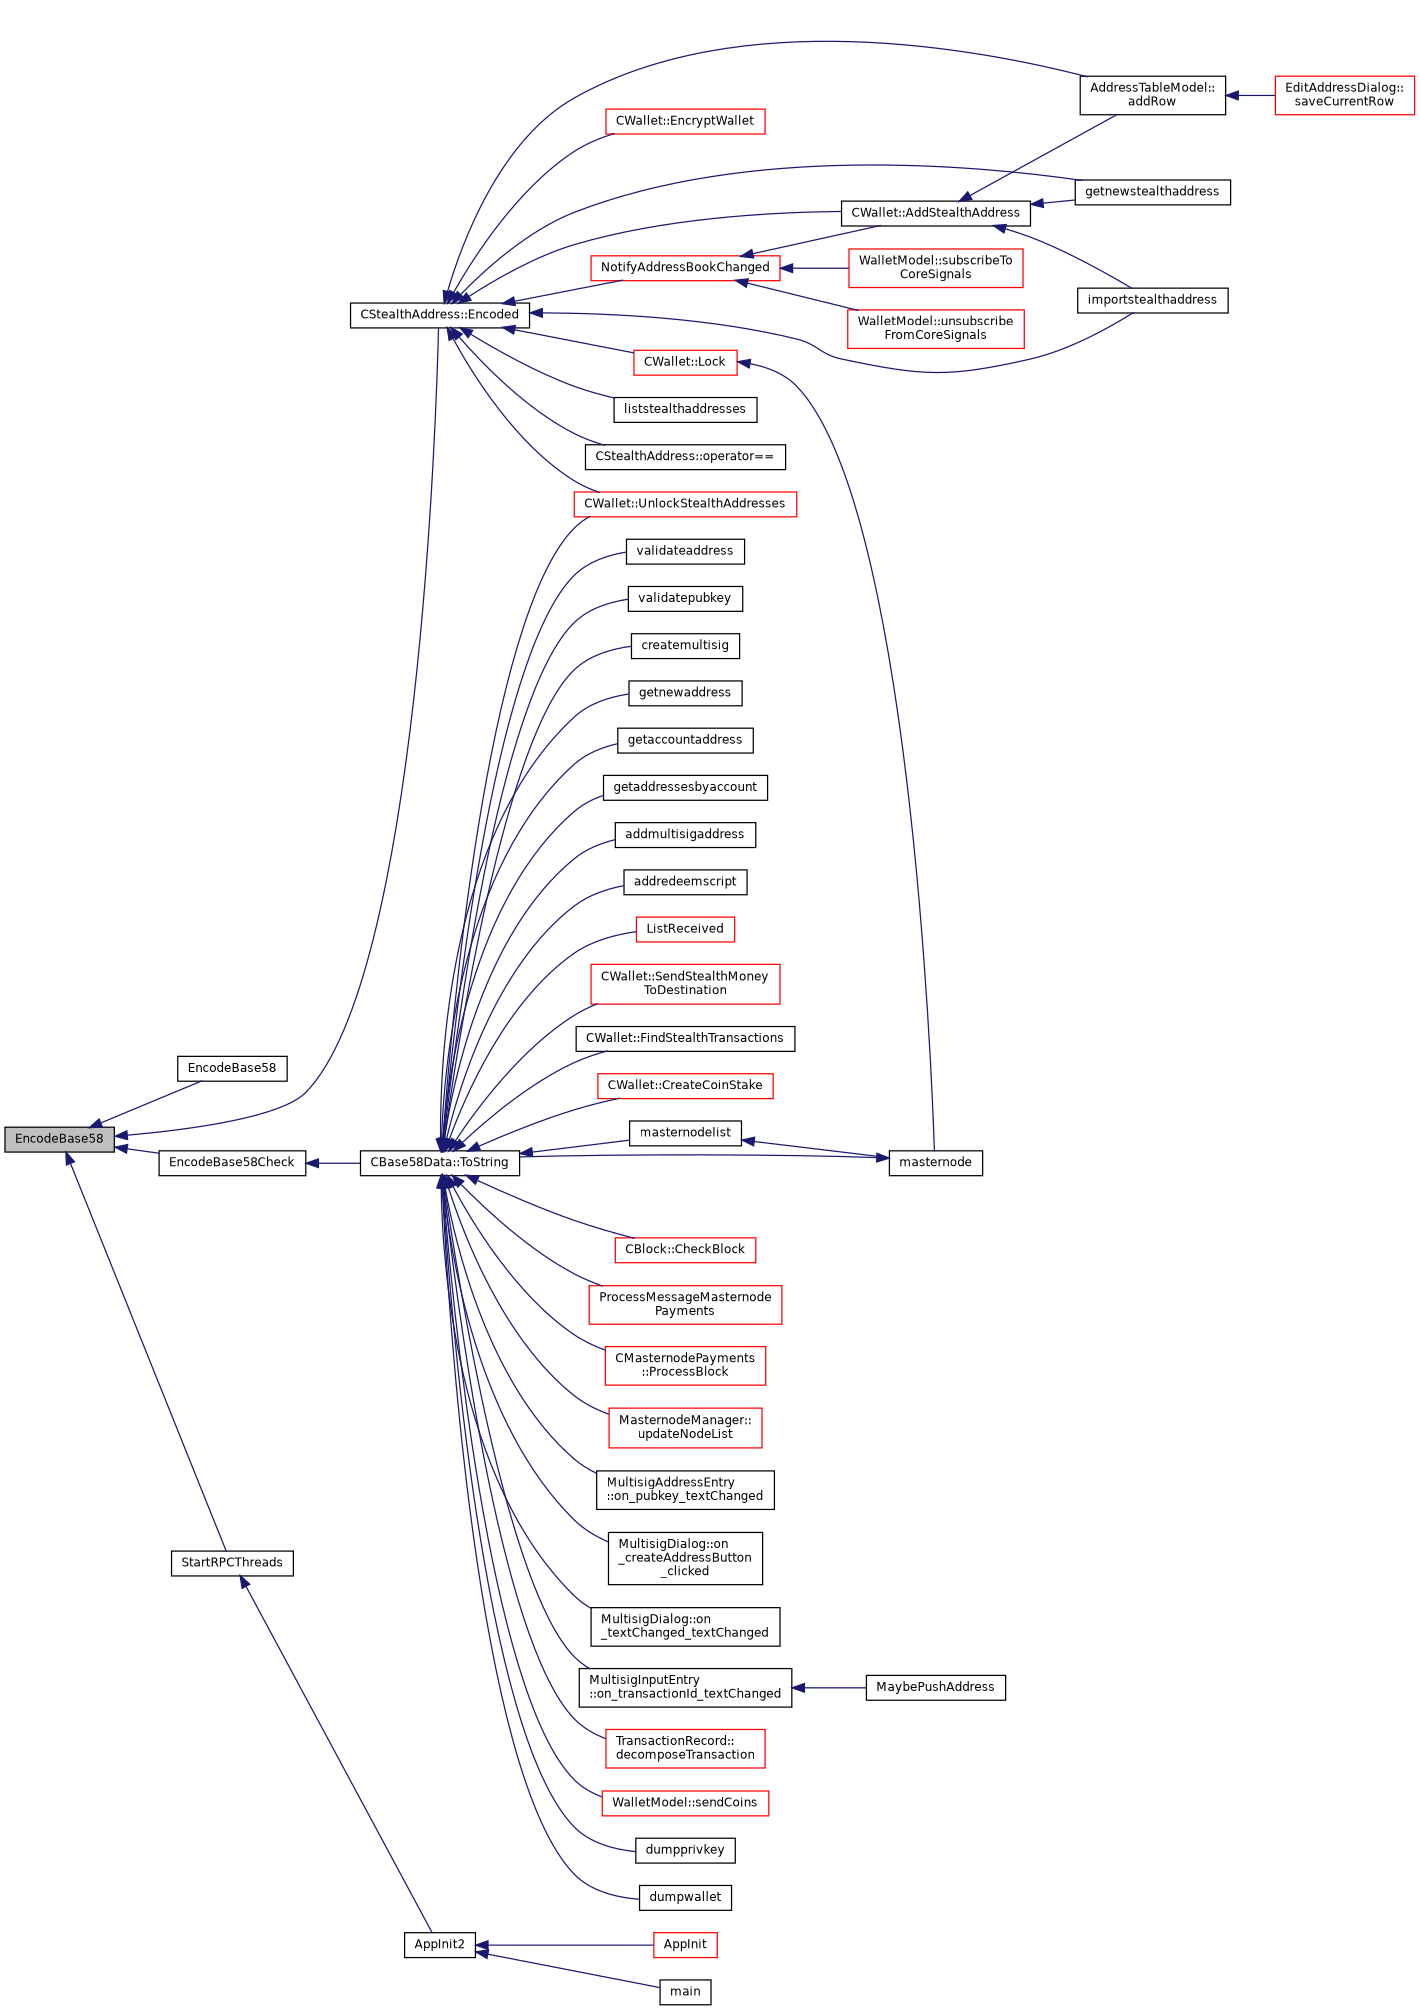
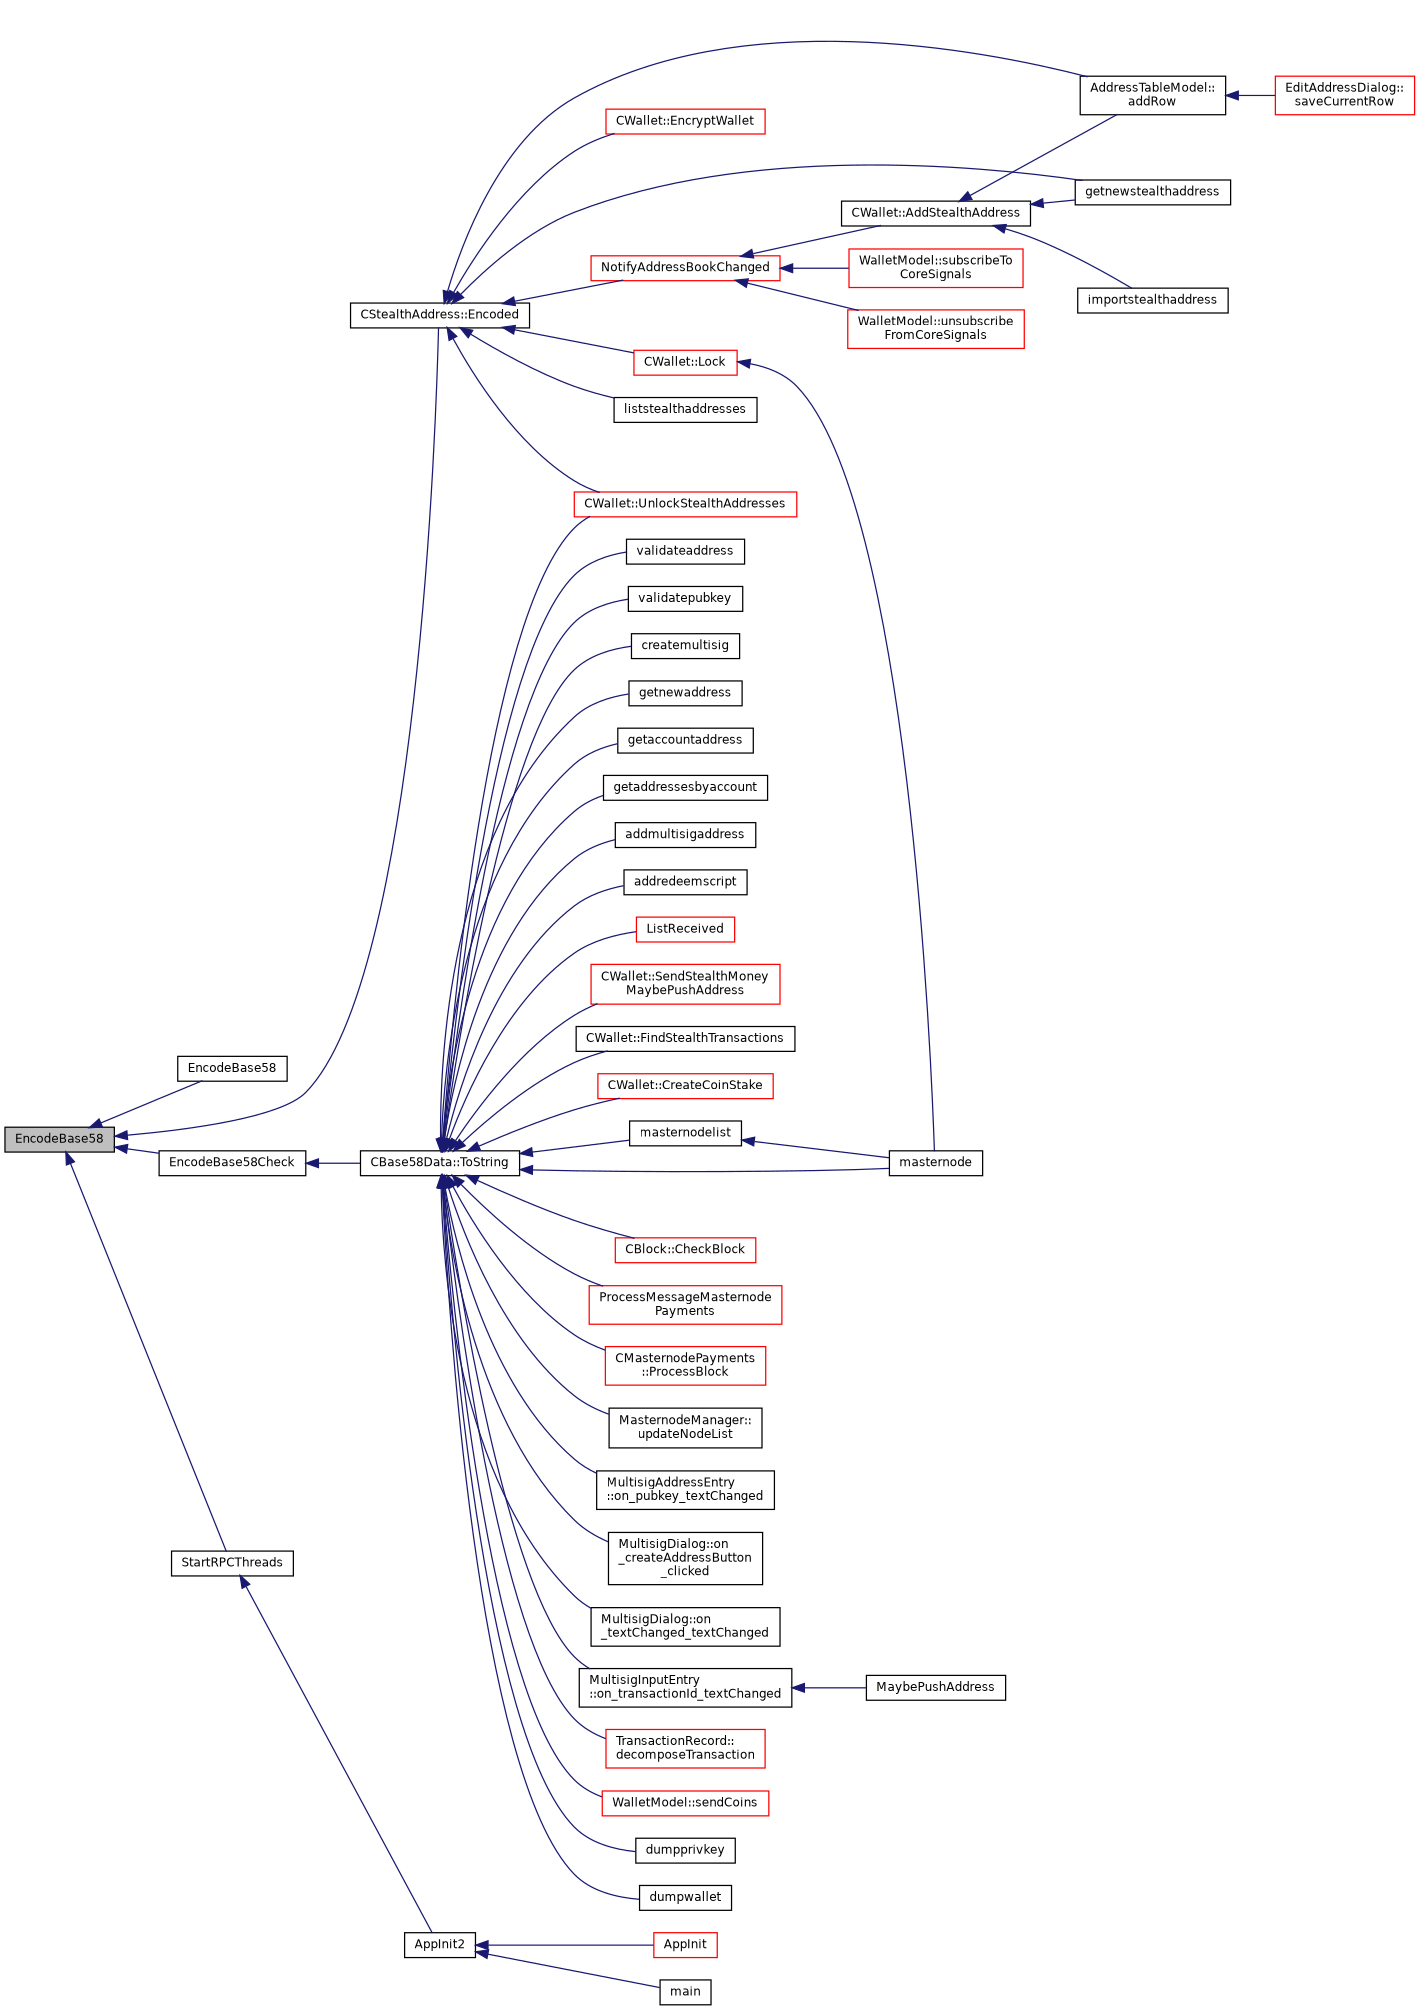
(648, 228) -> none
(841, 359) -> none
(686, 457) -> none
(686, 984) -> (686, 984)
(698, 1155) -> (711, 1172)
(686, 1428) -> (686, 1428)
